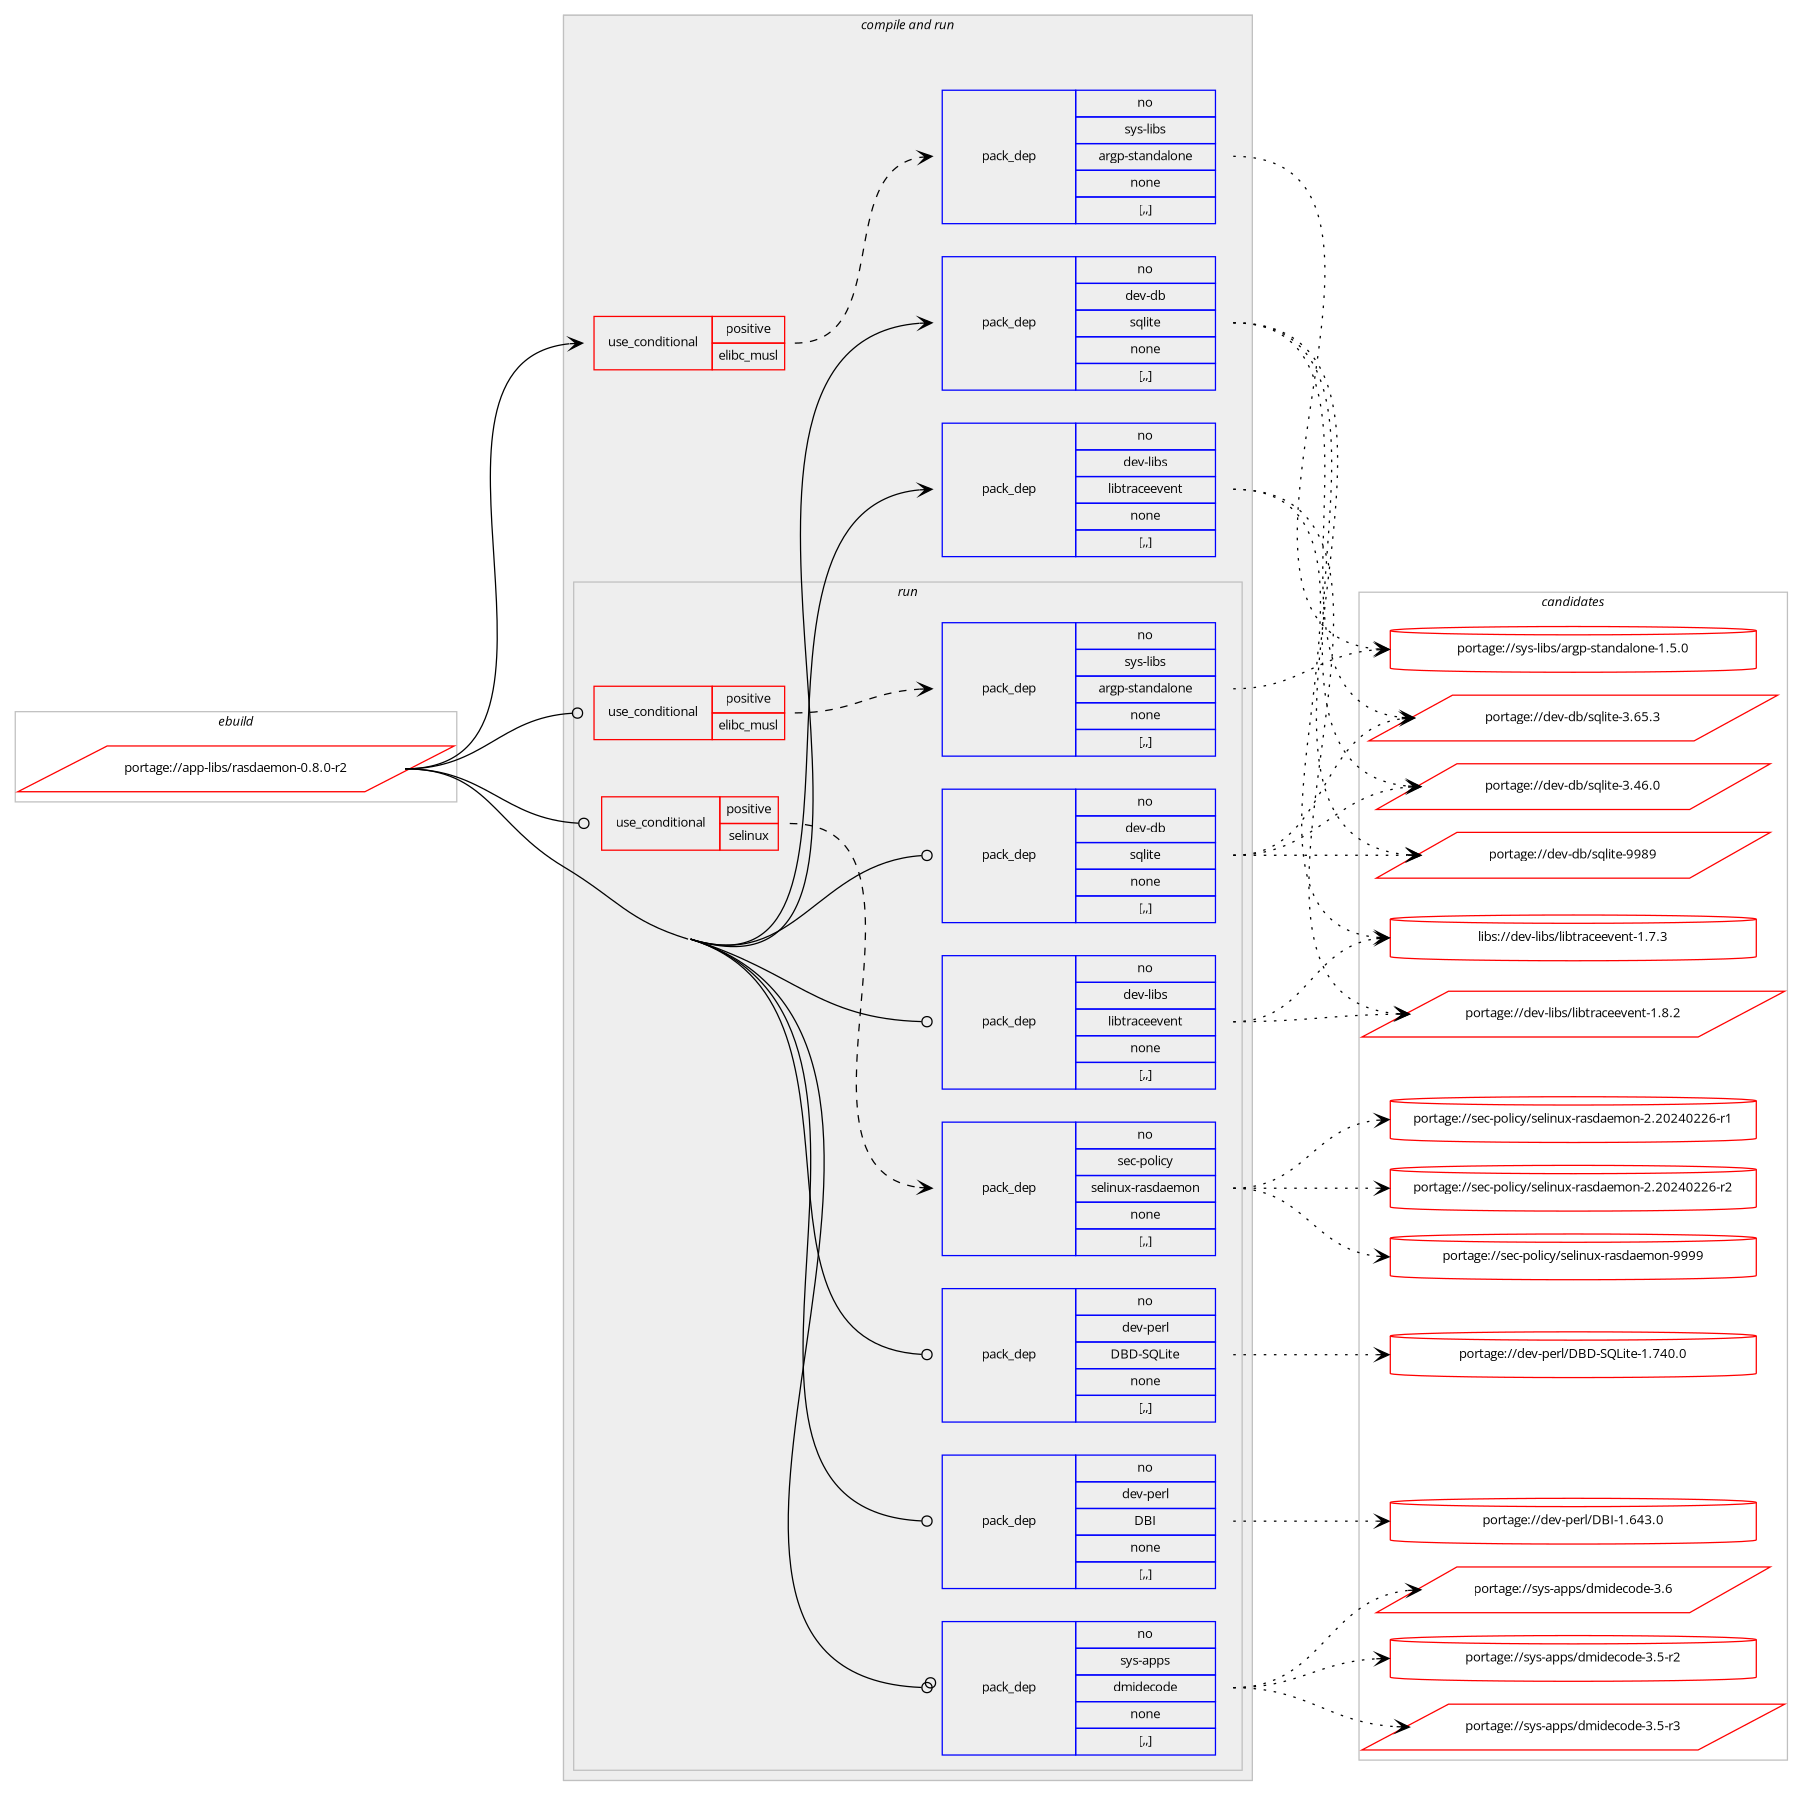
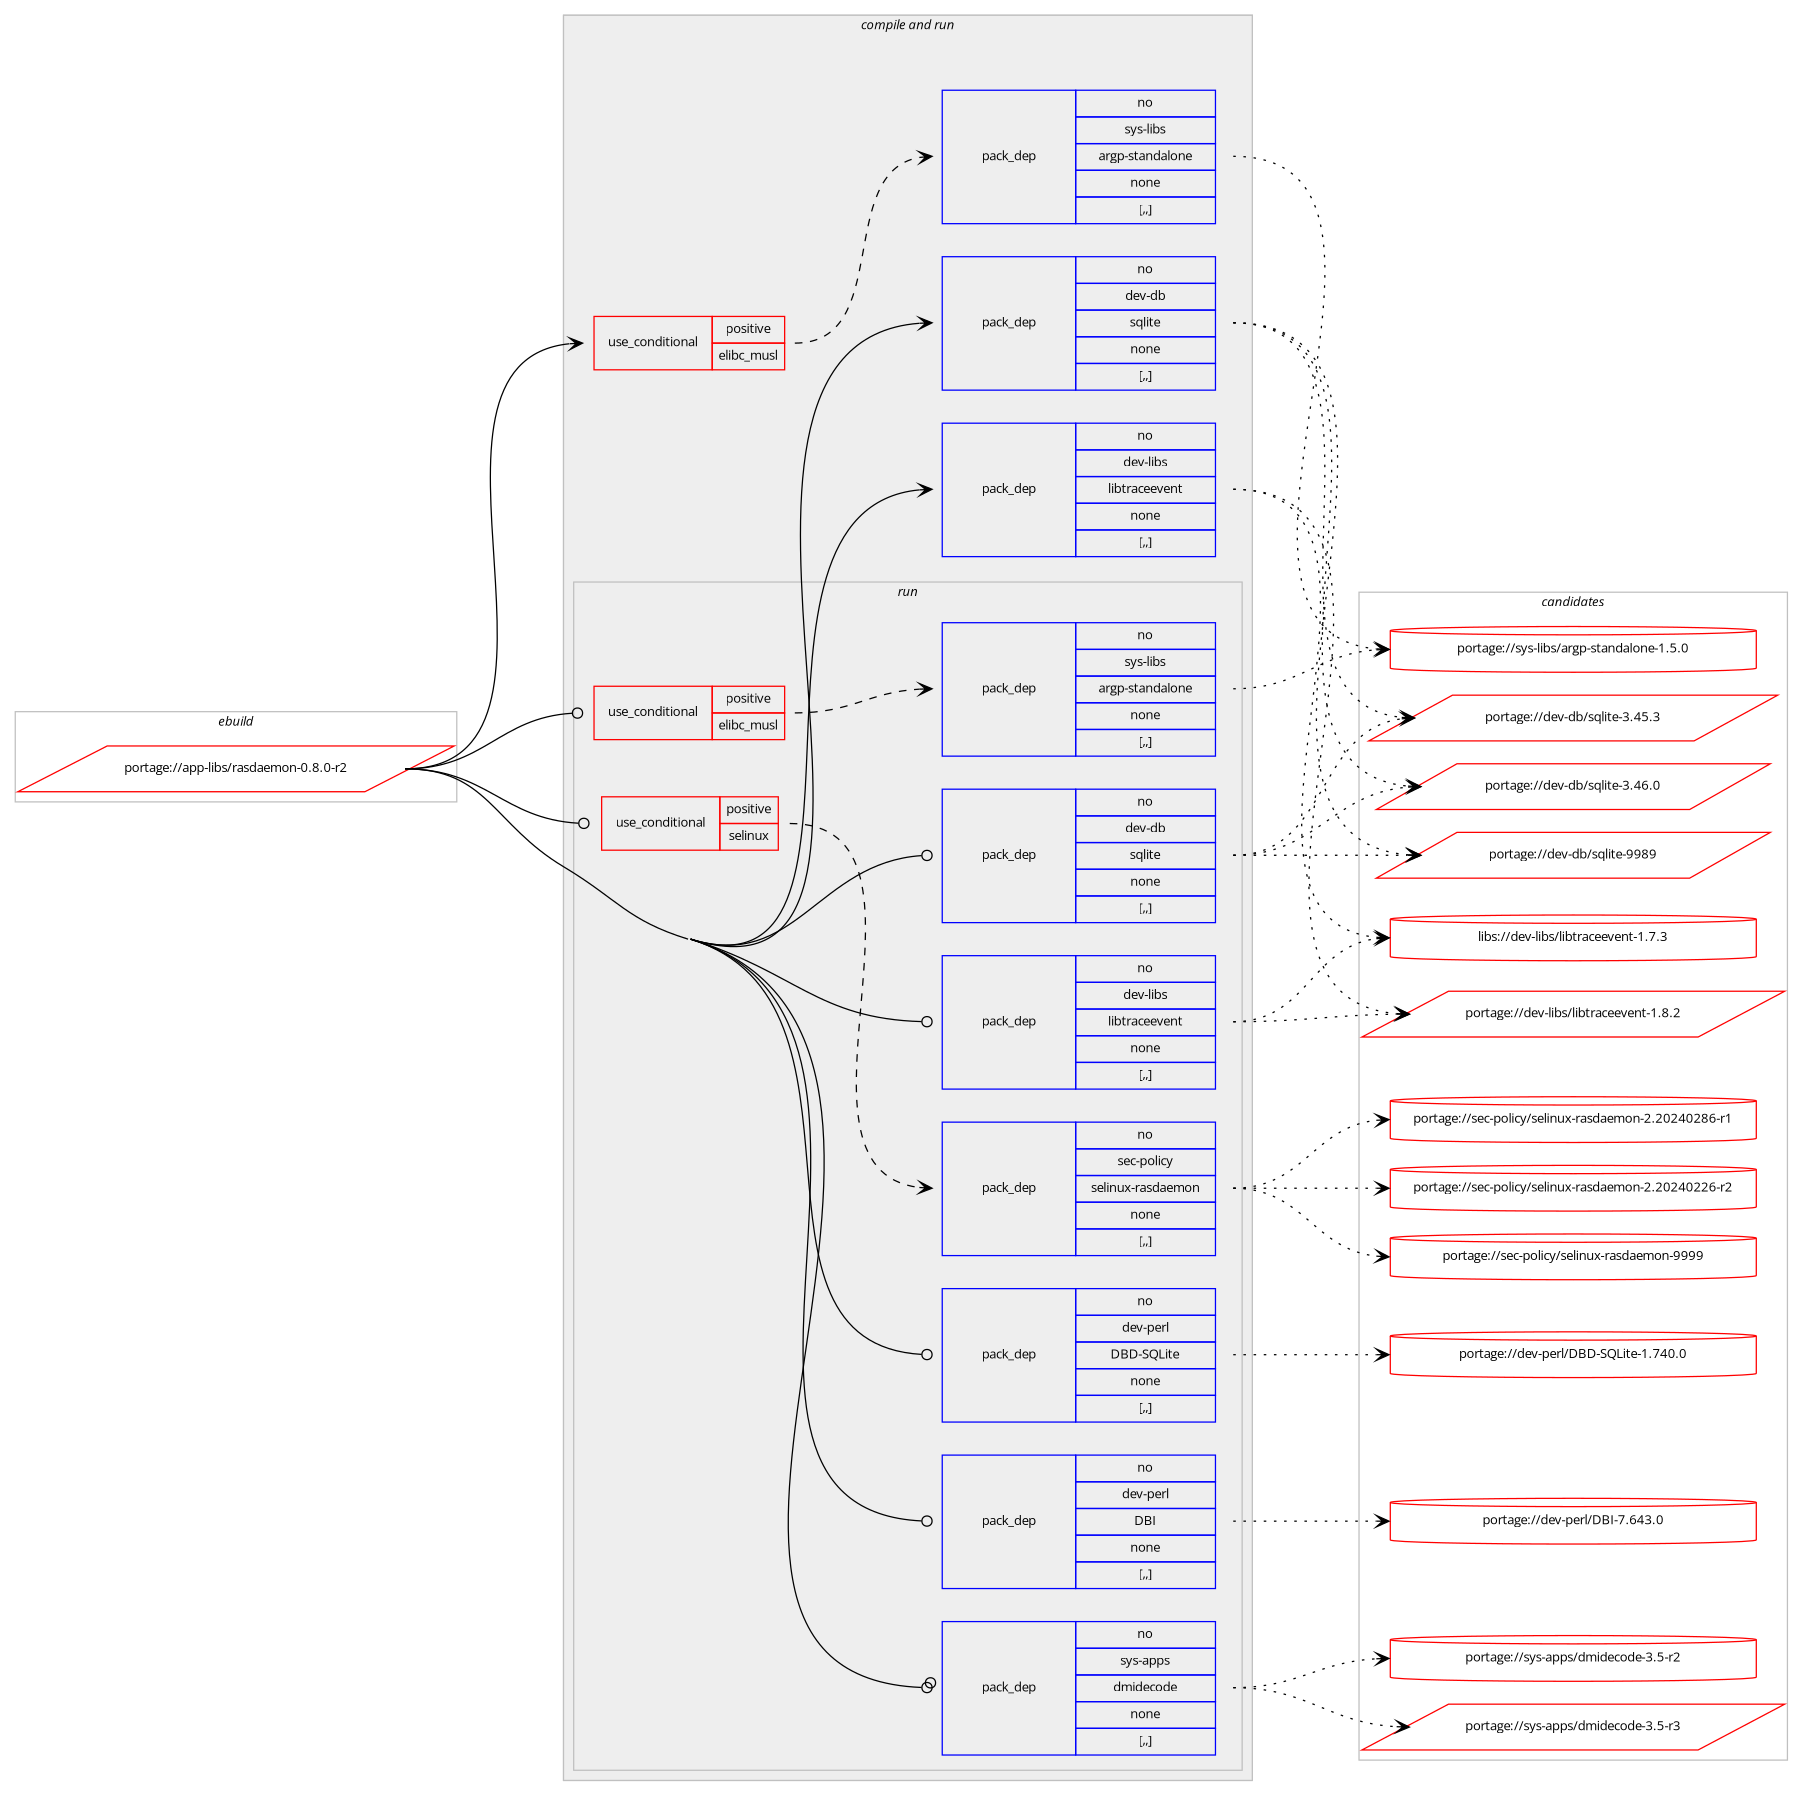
(1573, 718) -> (1573, 718)
(1573, 1120) -> (1573, 1120)
(1573, 1521) -> (1573, 1521)
(1573, 1590) -> none
